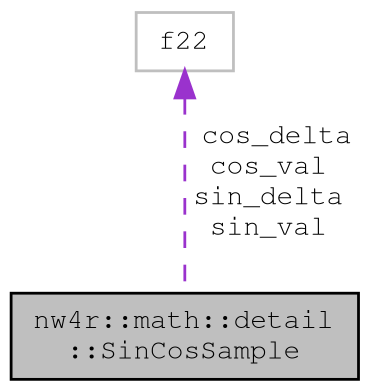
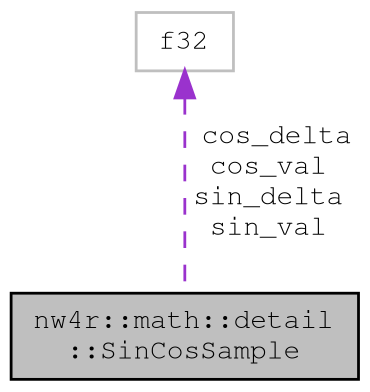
(185, 42) -> (185, 42)
